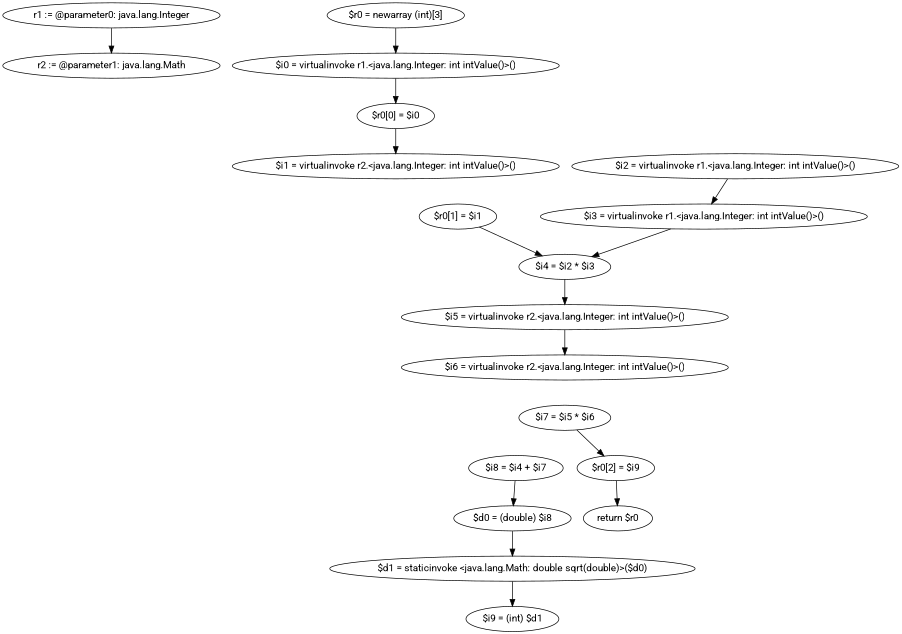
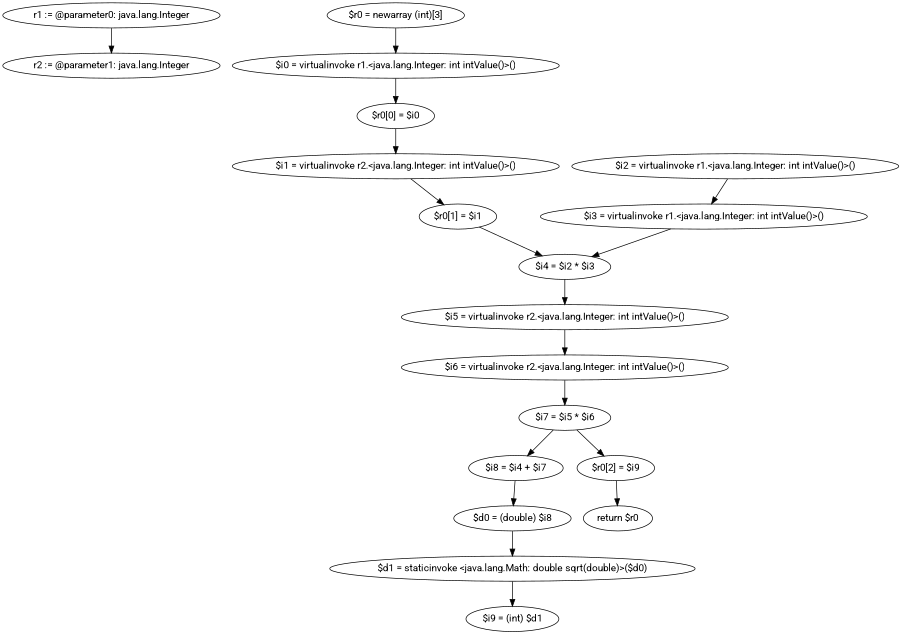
(111, 66) -> (111, 66)
none -> (425, 190)
none -> (565, 389)
none -> (543, 440)
